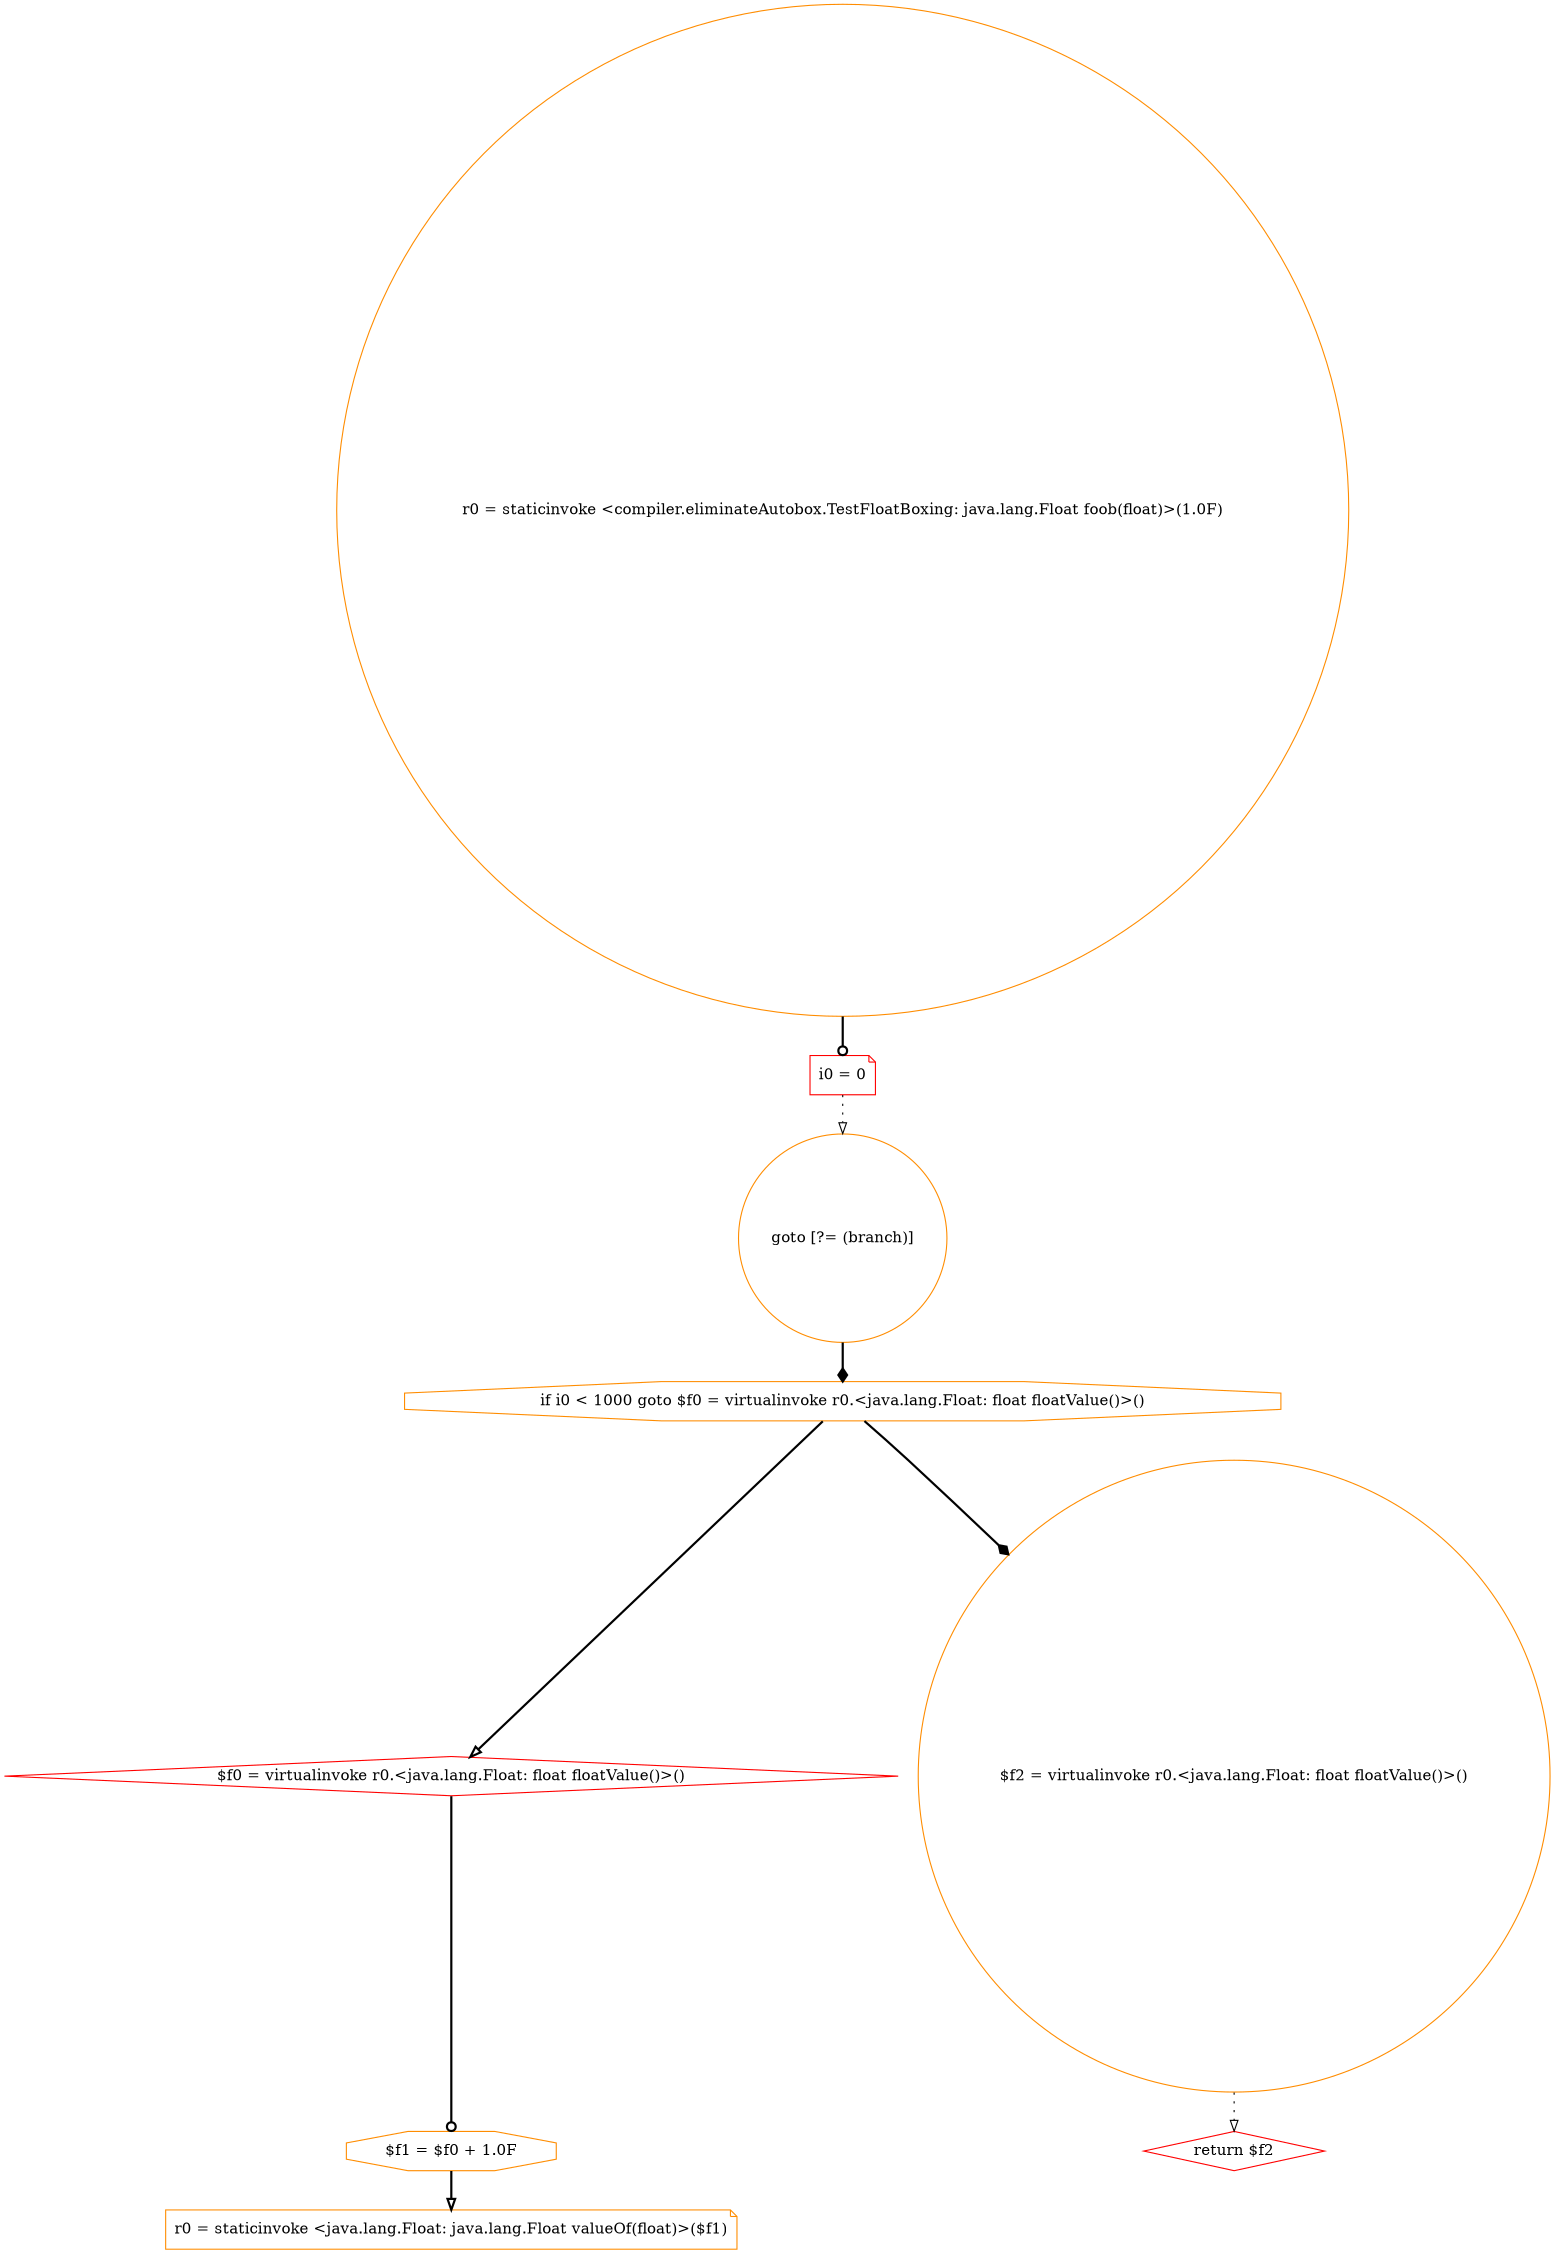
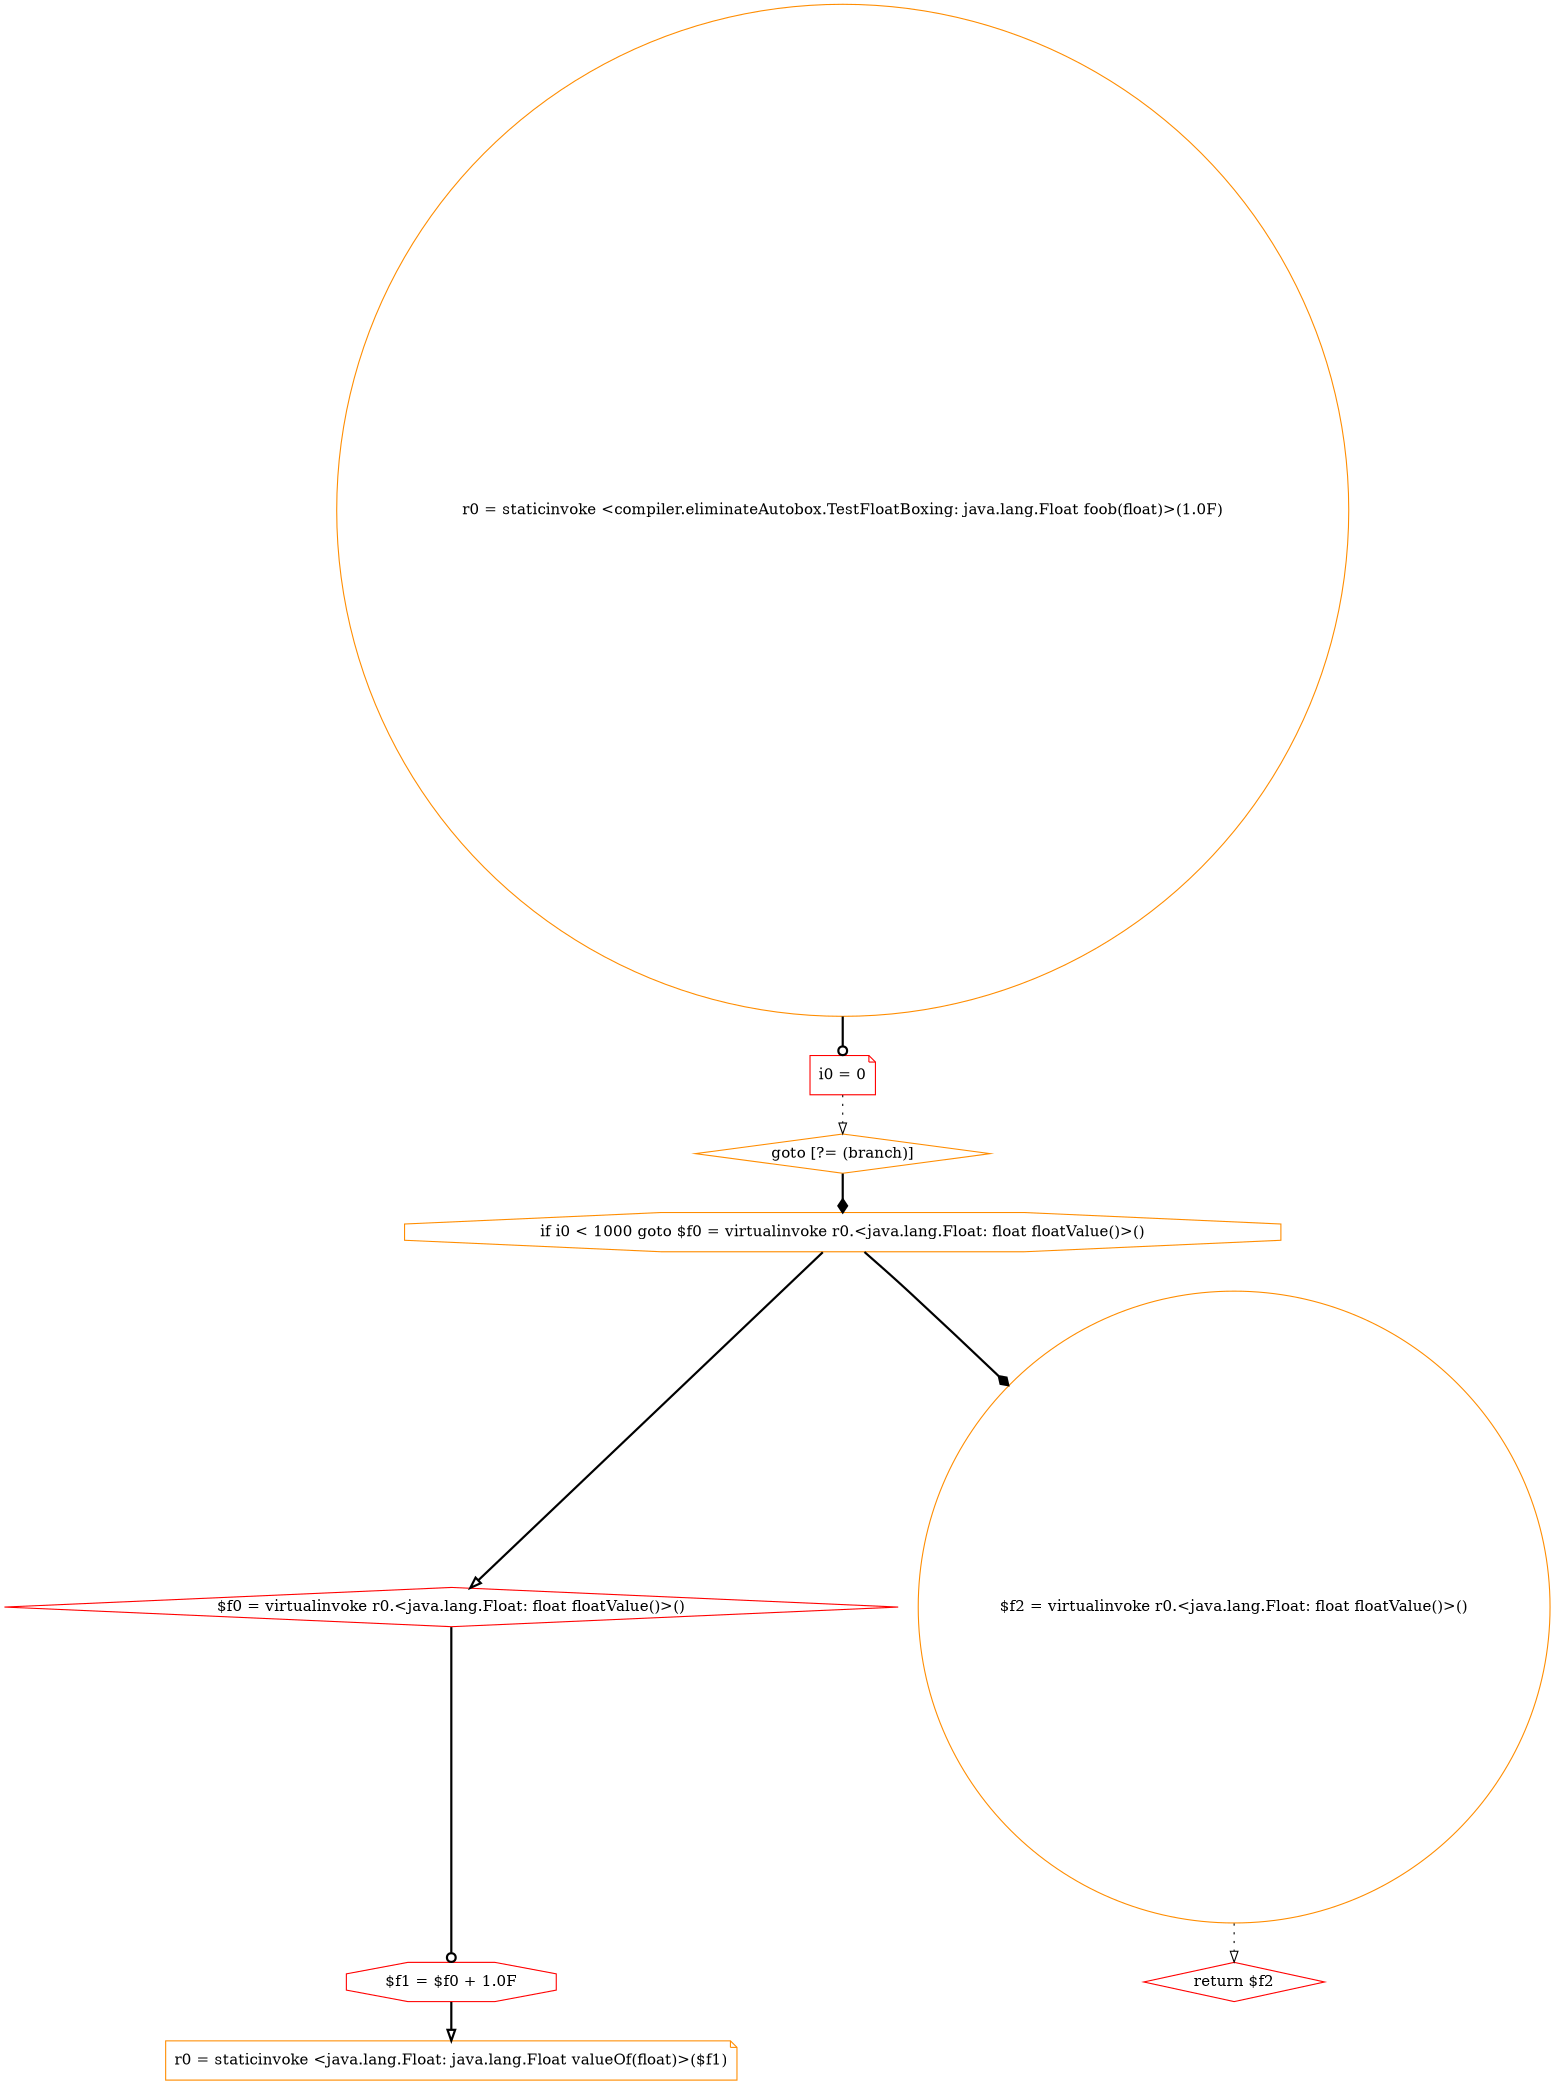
(843, 1238) -> (843, 1154)
(451, 2151) -> (451, 1982)
